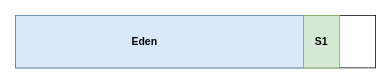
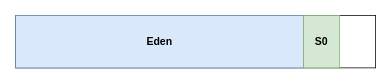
(144, 42) -> (159, 42)
(321, 42) -> (321, 42)
